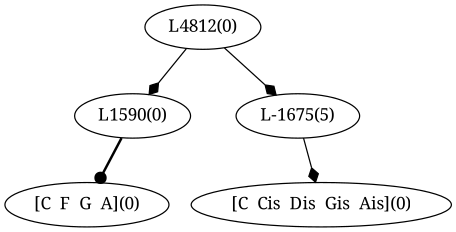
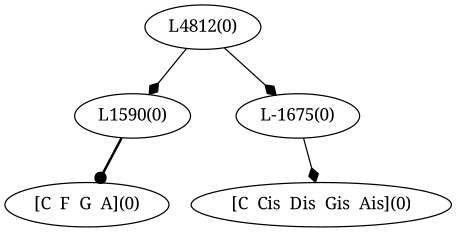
(298, 116) -> (298, 116)
